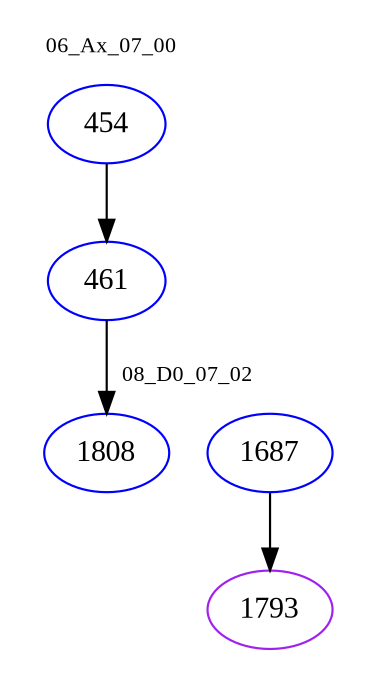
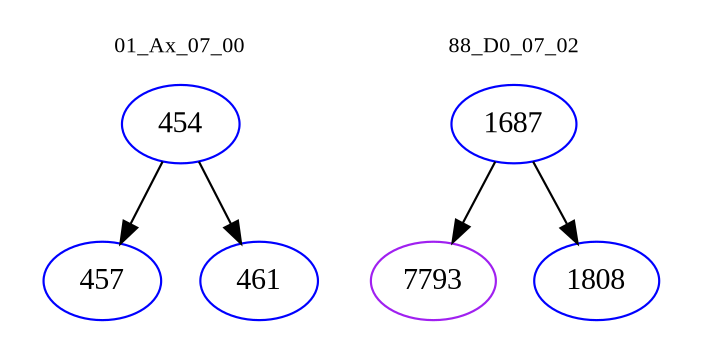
(112, 47) -> (181, 47)
none -> (102, 281)
(107, 368) -> (550, 193)
(188, 376) -> (515, 47)
(270, 610) -> (433, 281)
